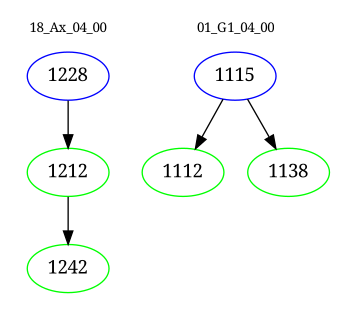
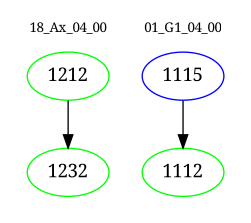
(68, 76) -> none
(289, 172) -> none
(68, 269) -> (68, 172)
